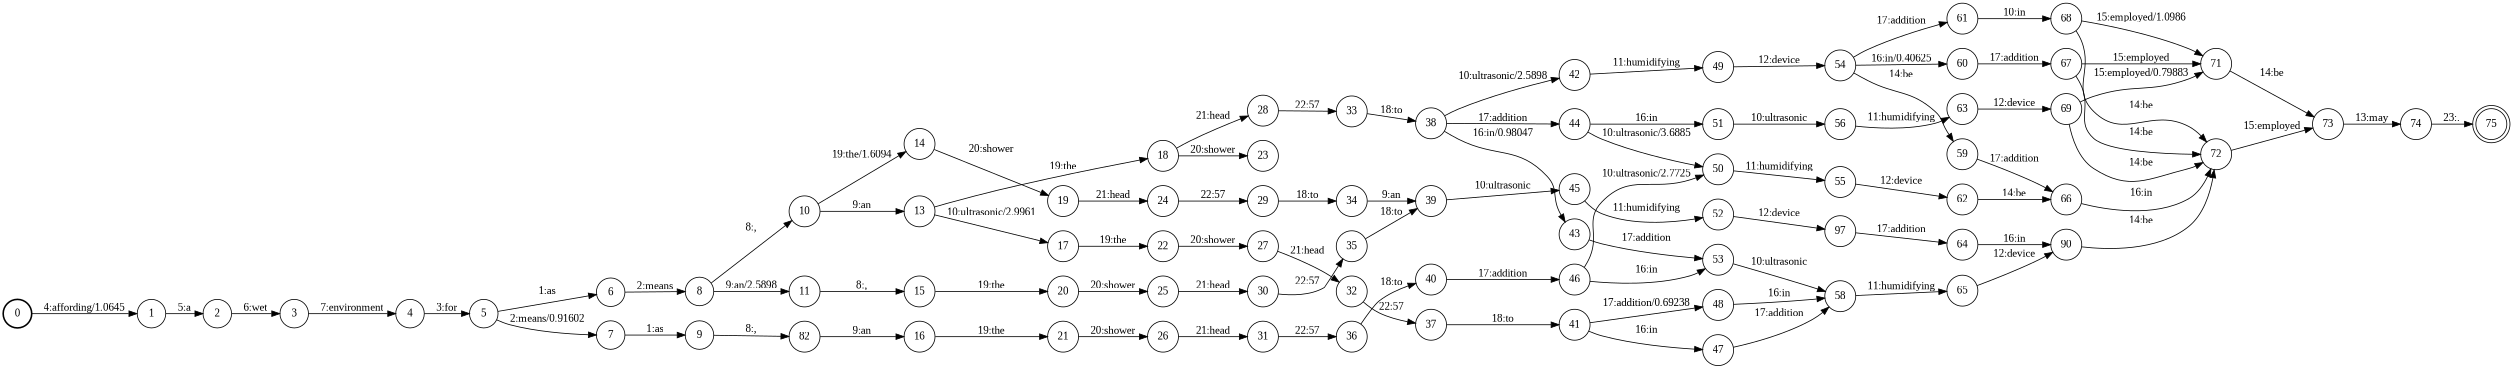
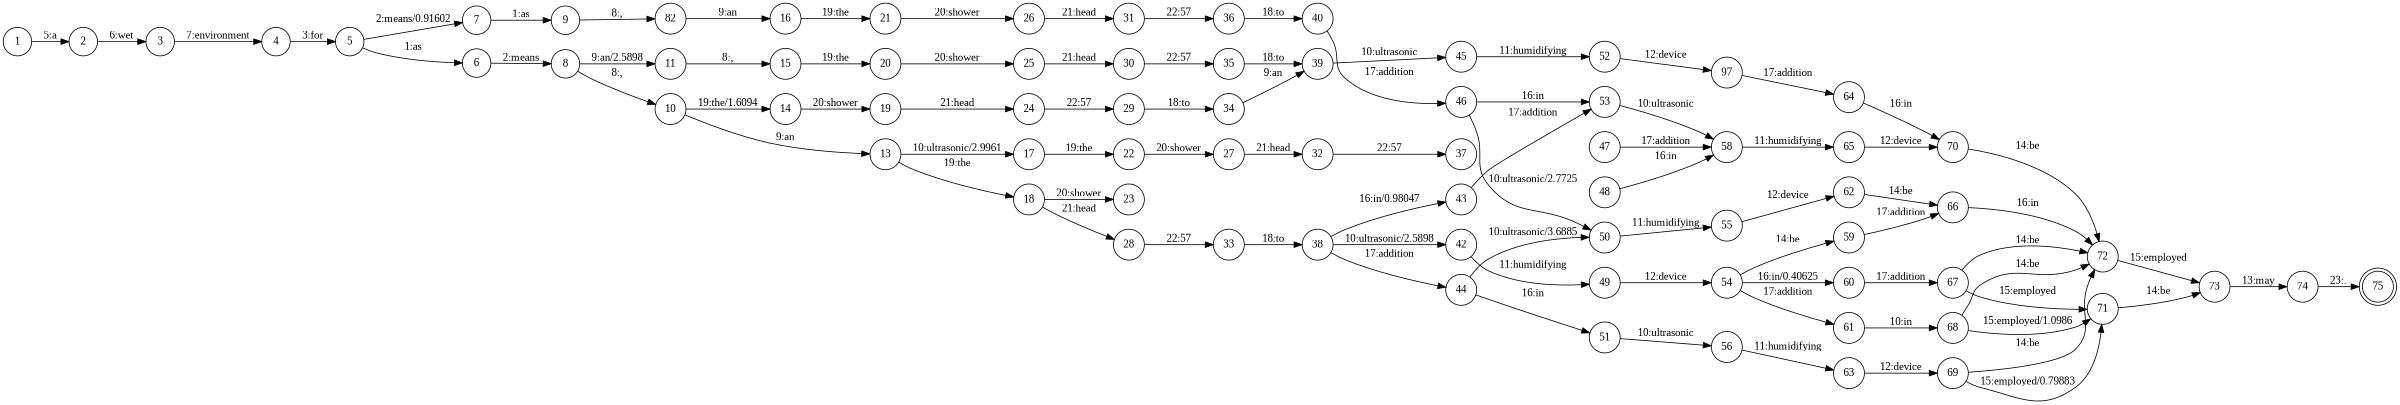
(2066, 245) -> (1953, 147)
(17, 314) -> none
(1575, 325) -> none
